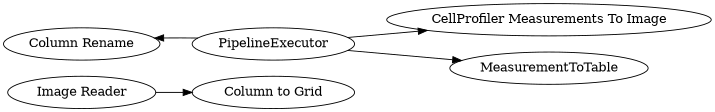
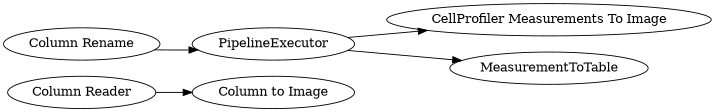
(181, 38) -> (172, 50)
(82, 92) -> (82, 92)
(273, 92) -> (273, 92)
